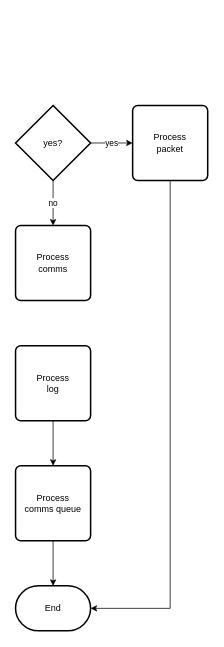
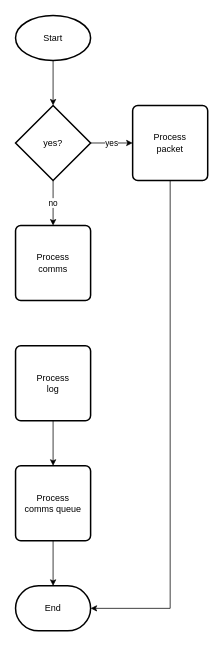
none -> (53, 38)
none -> (53, 99)
